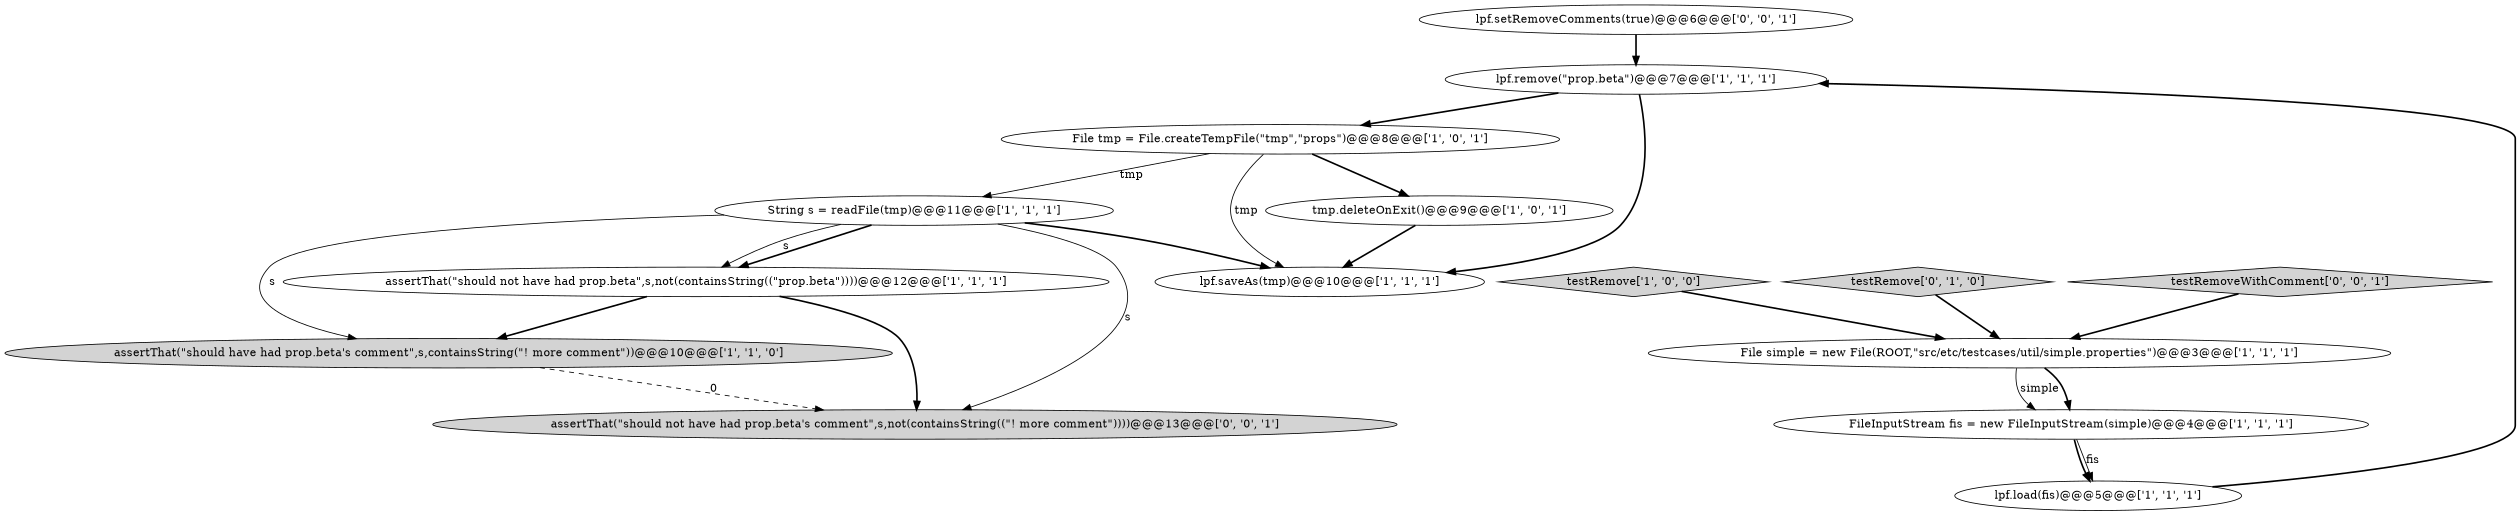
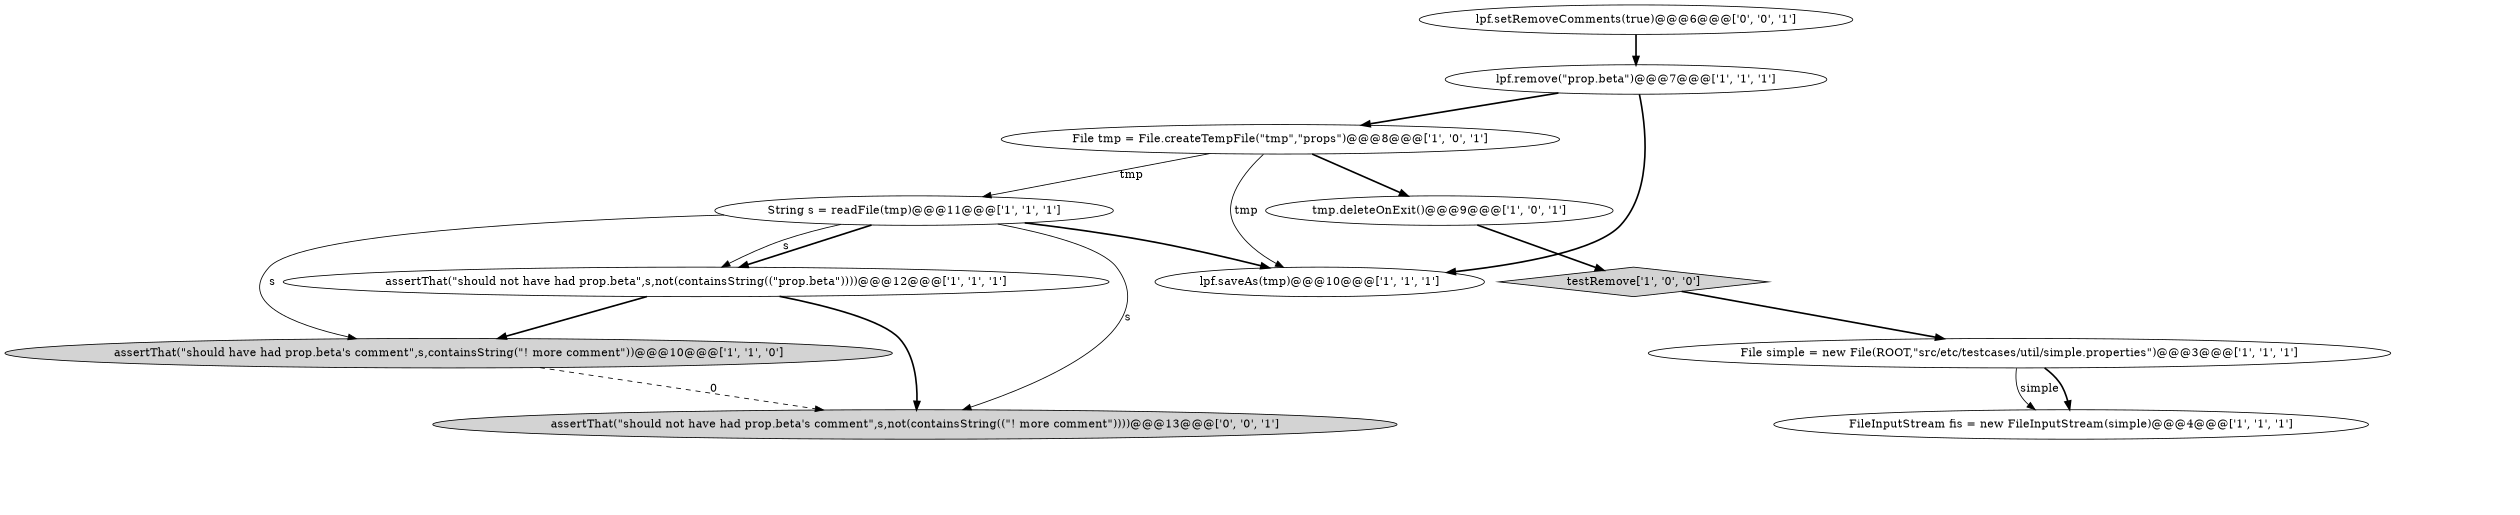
(1383, 244) -> (1537, 246)
(1918, 282) -> none
(2280, 282) -> none
(2098, 496) -> none
